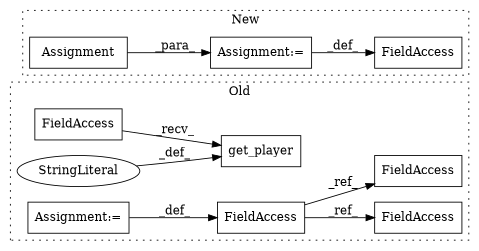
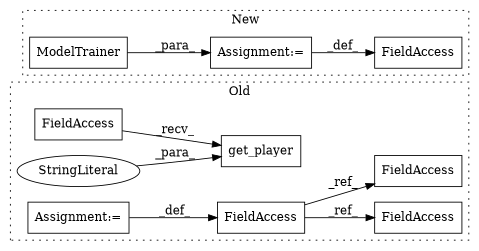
(78, 53) -> (78, 53)
(175, 153) -> (175, 153)
